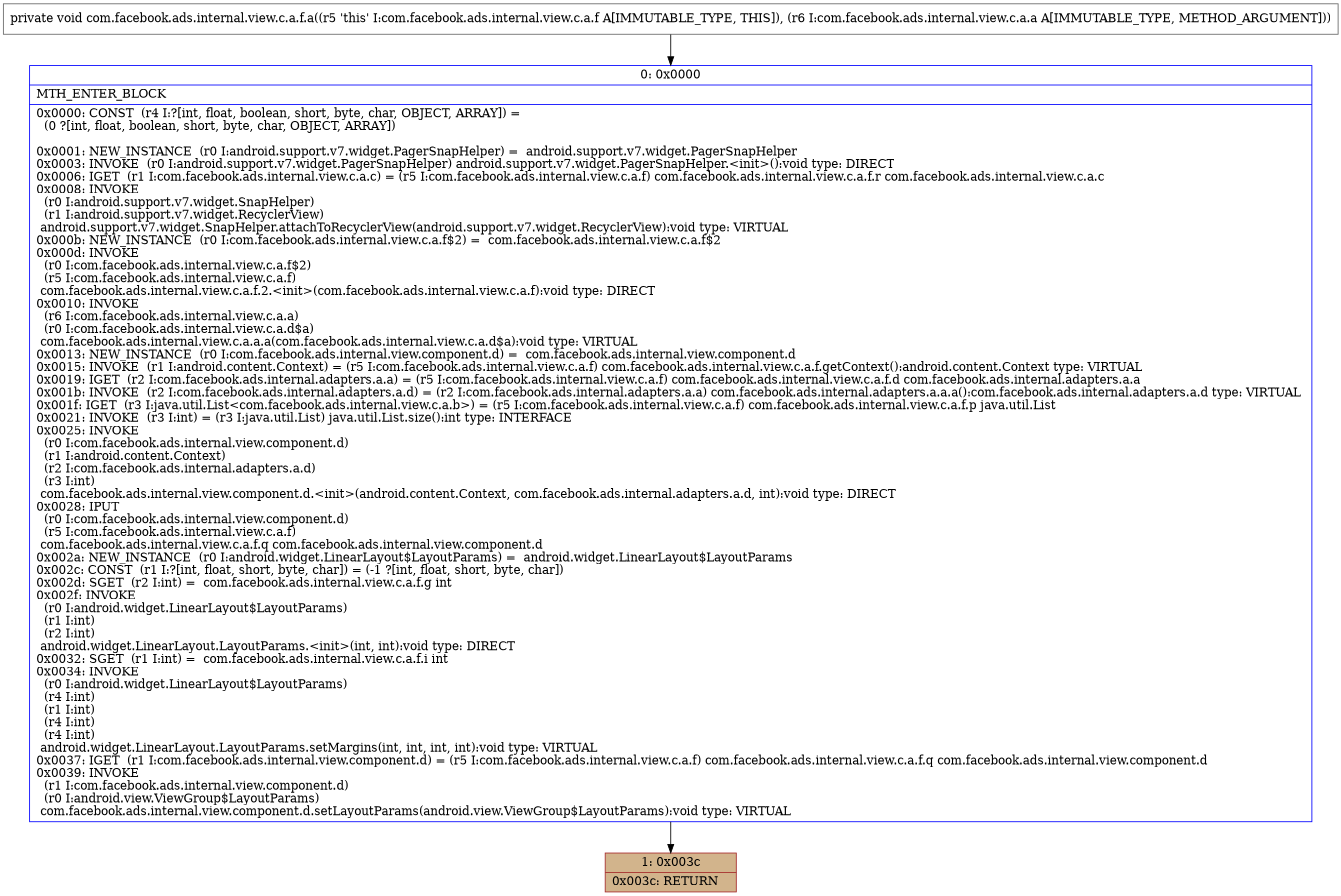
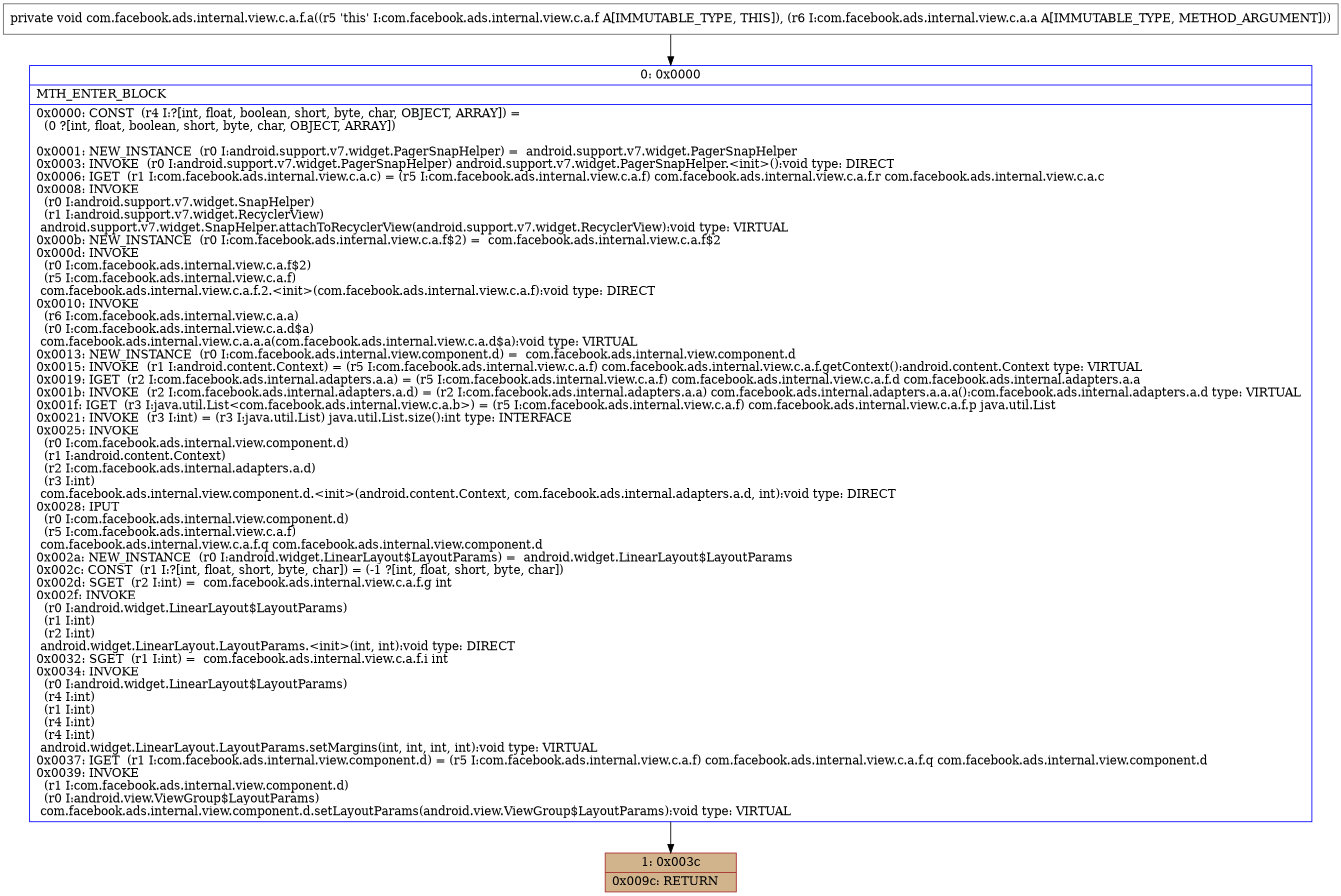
(671, 882) -> (671, 882)
